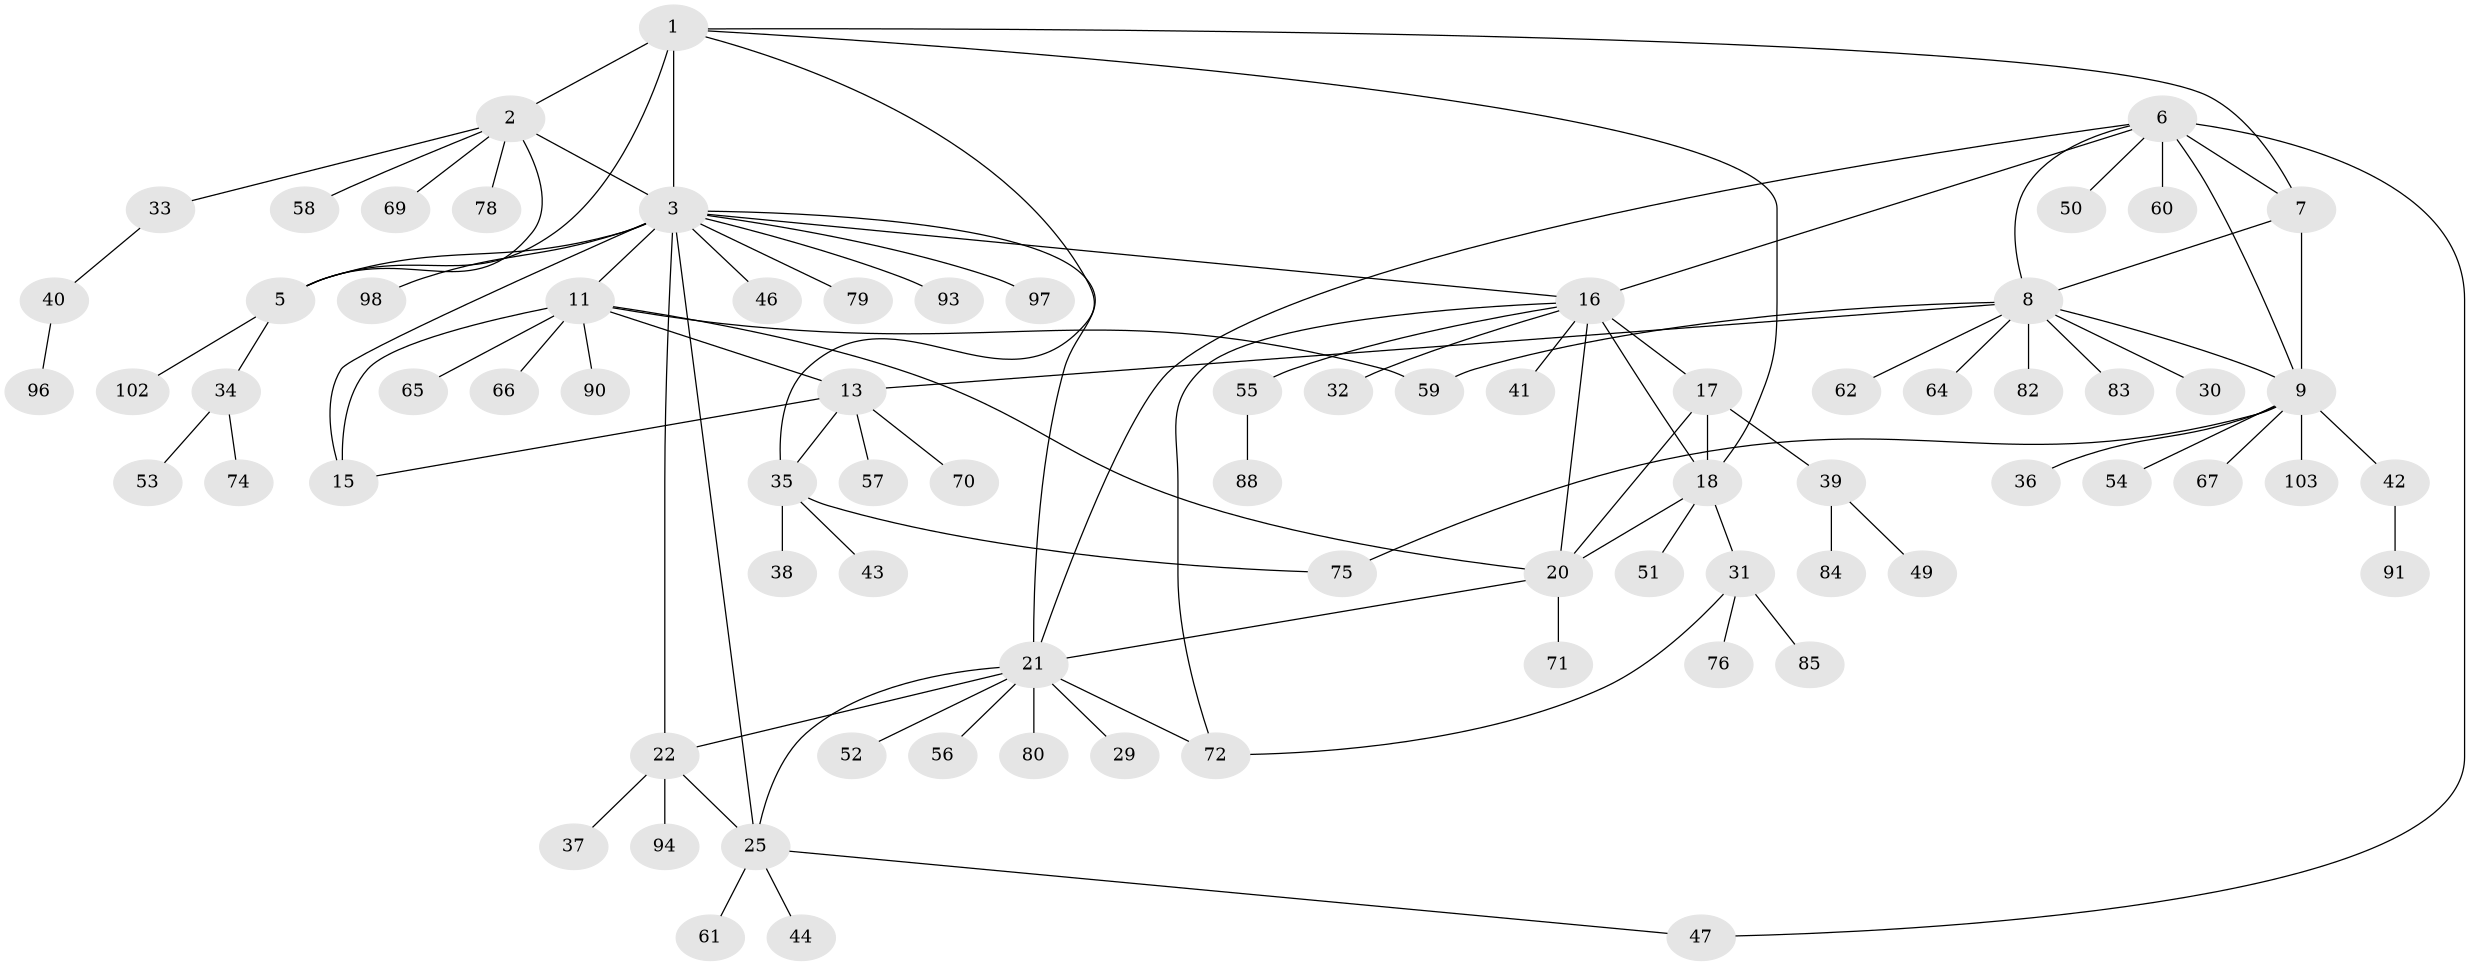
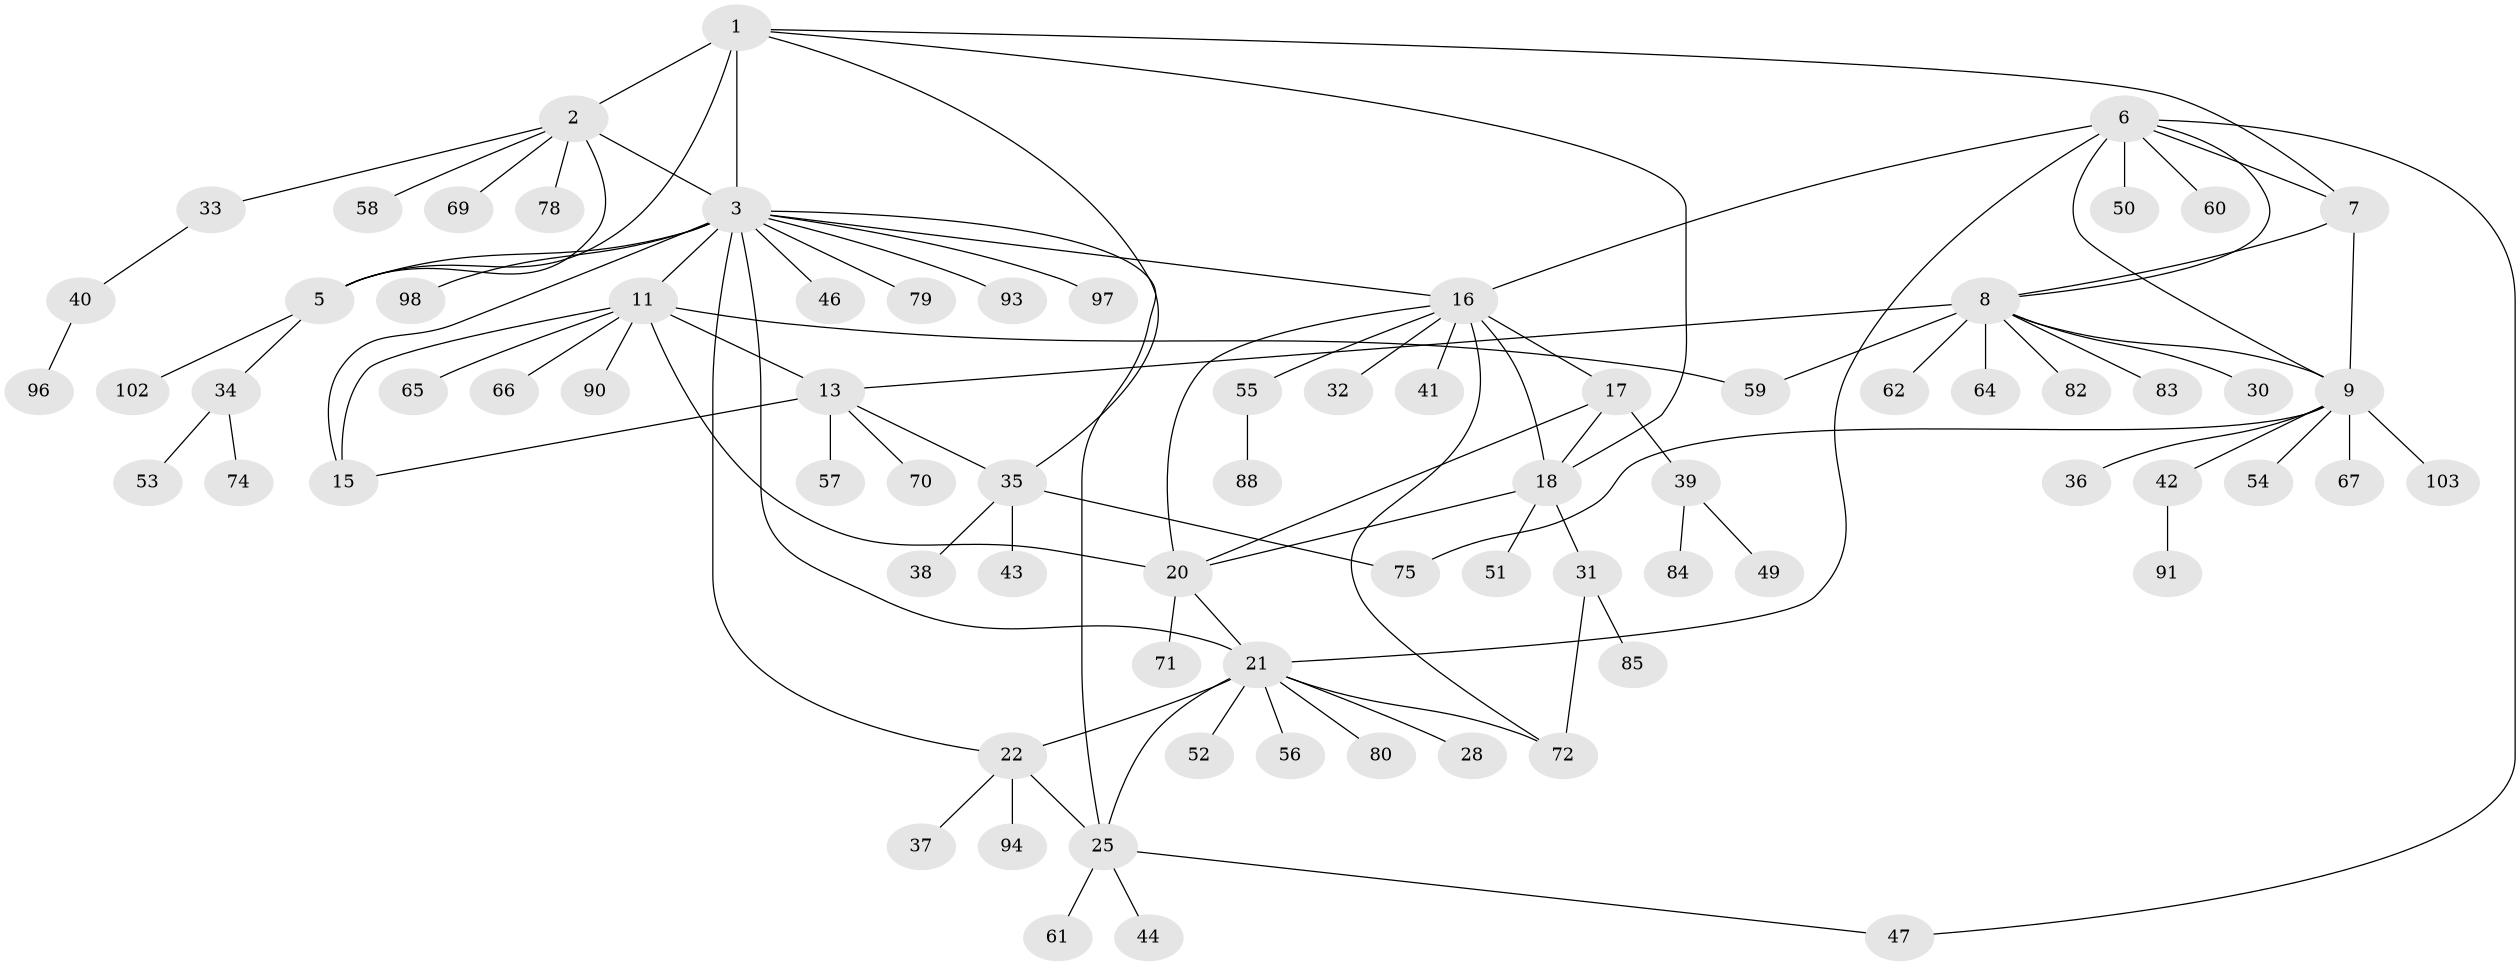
(1719, 665) -> none
(1125, 756) -> (1472, 756)
